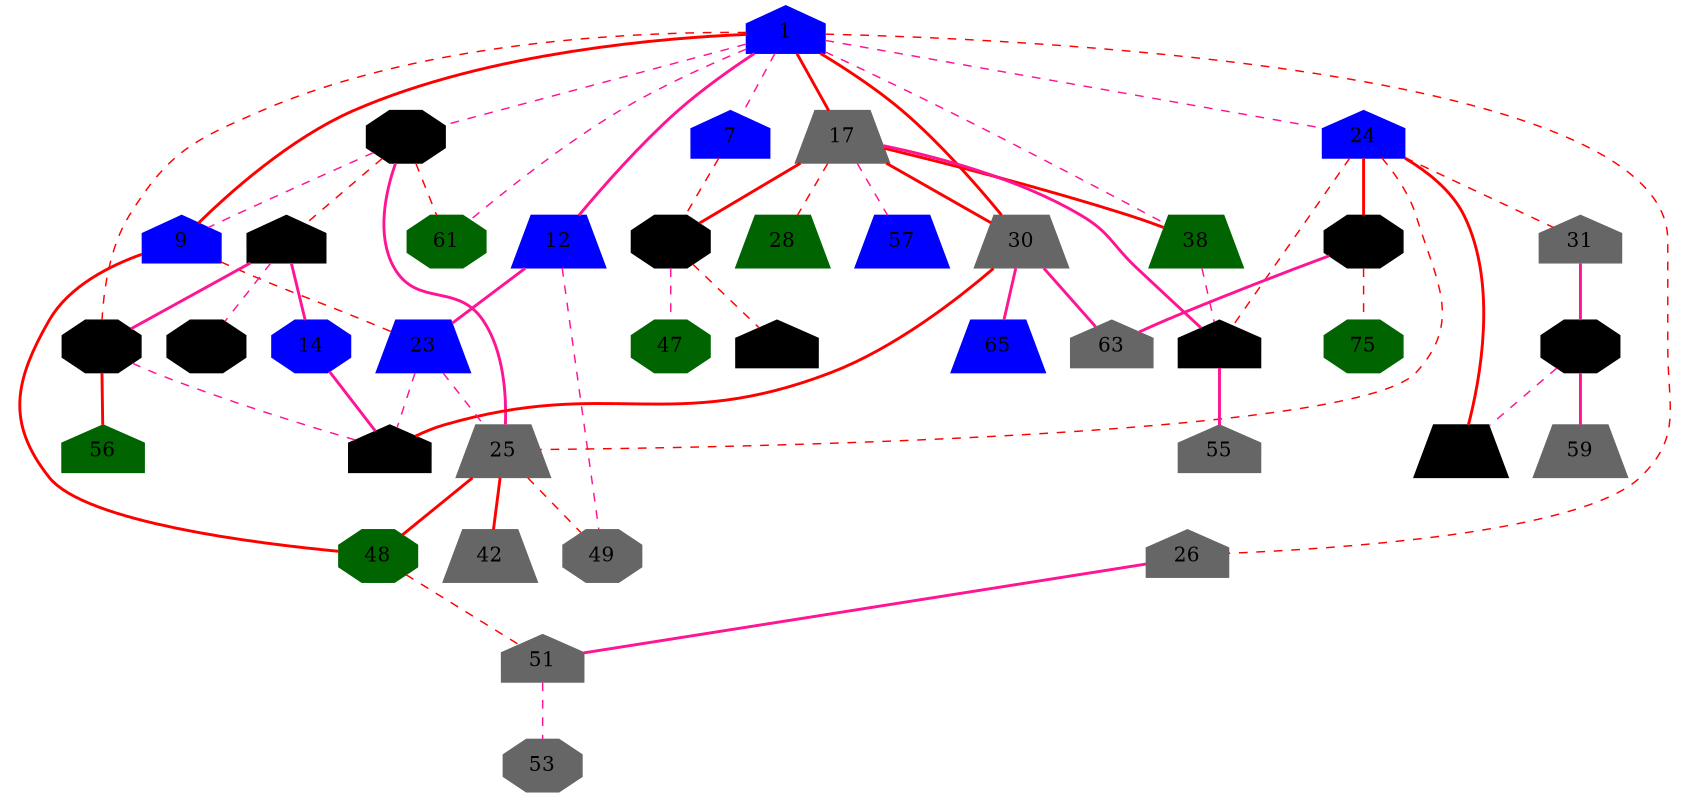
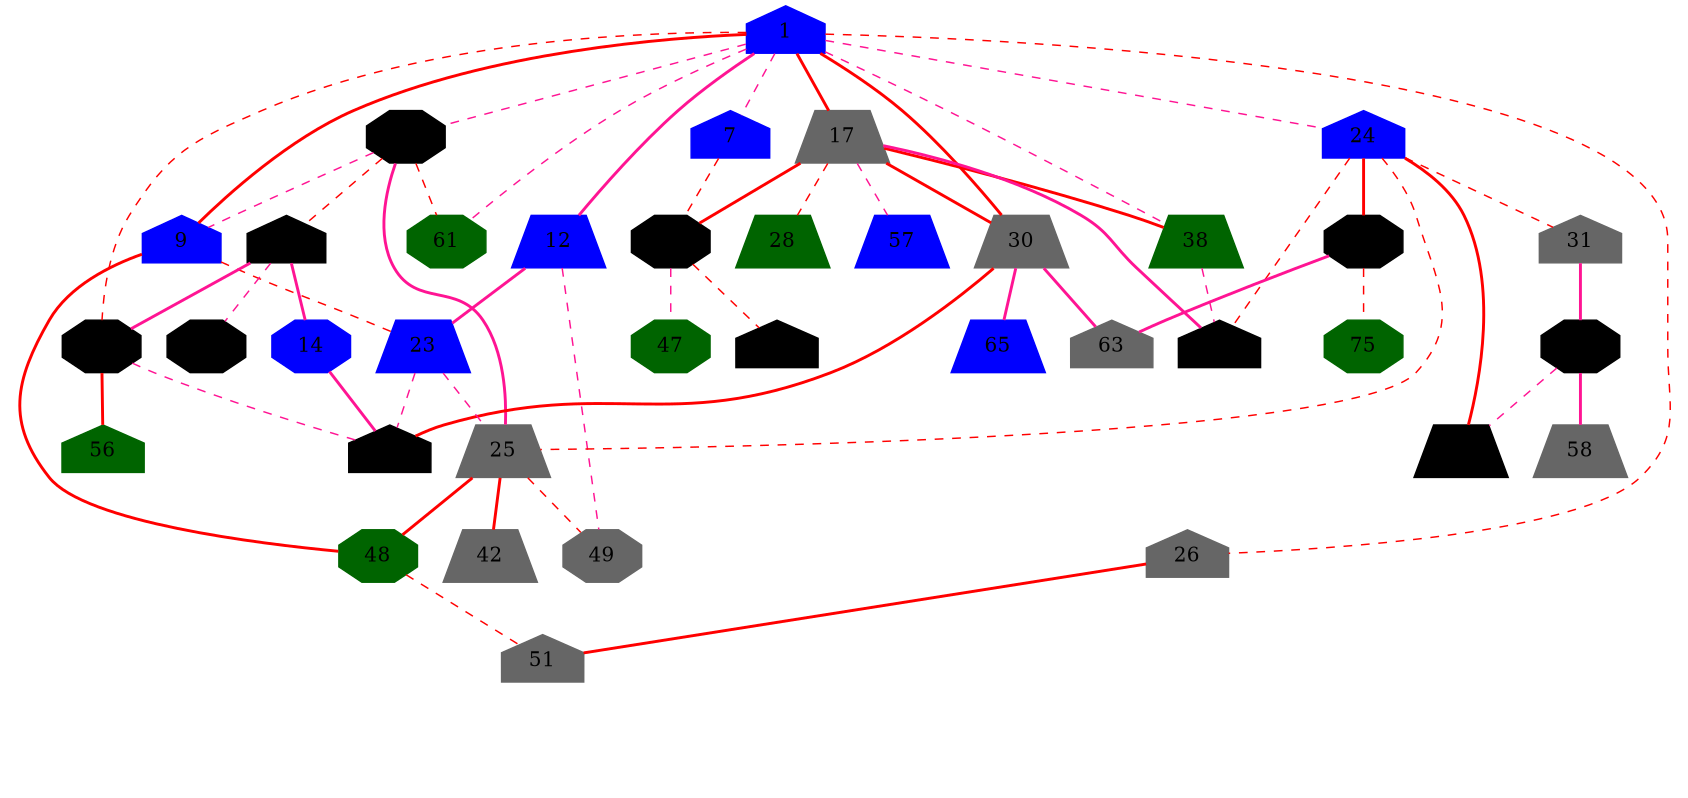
(1219, 451) -> none
(1580, 451) -> (1580, 451)
(865, 608) -> (865, 608)
(543, 766) -> none
